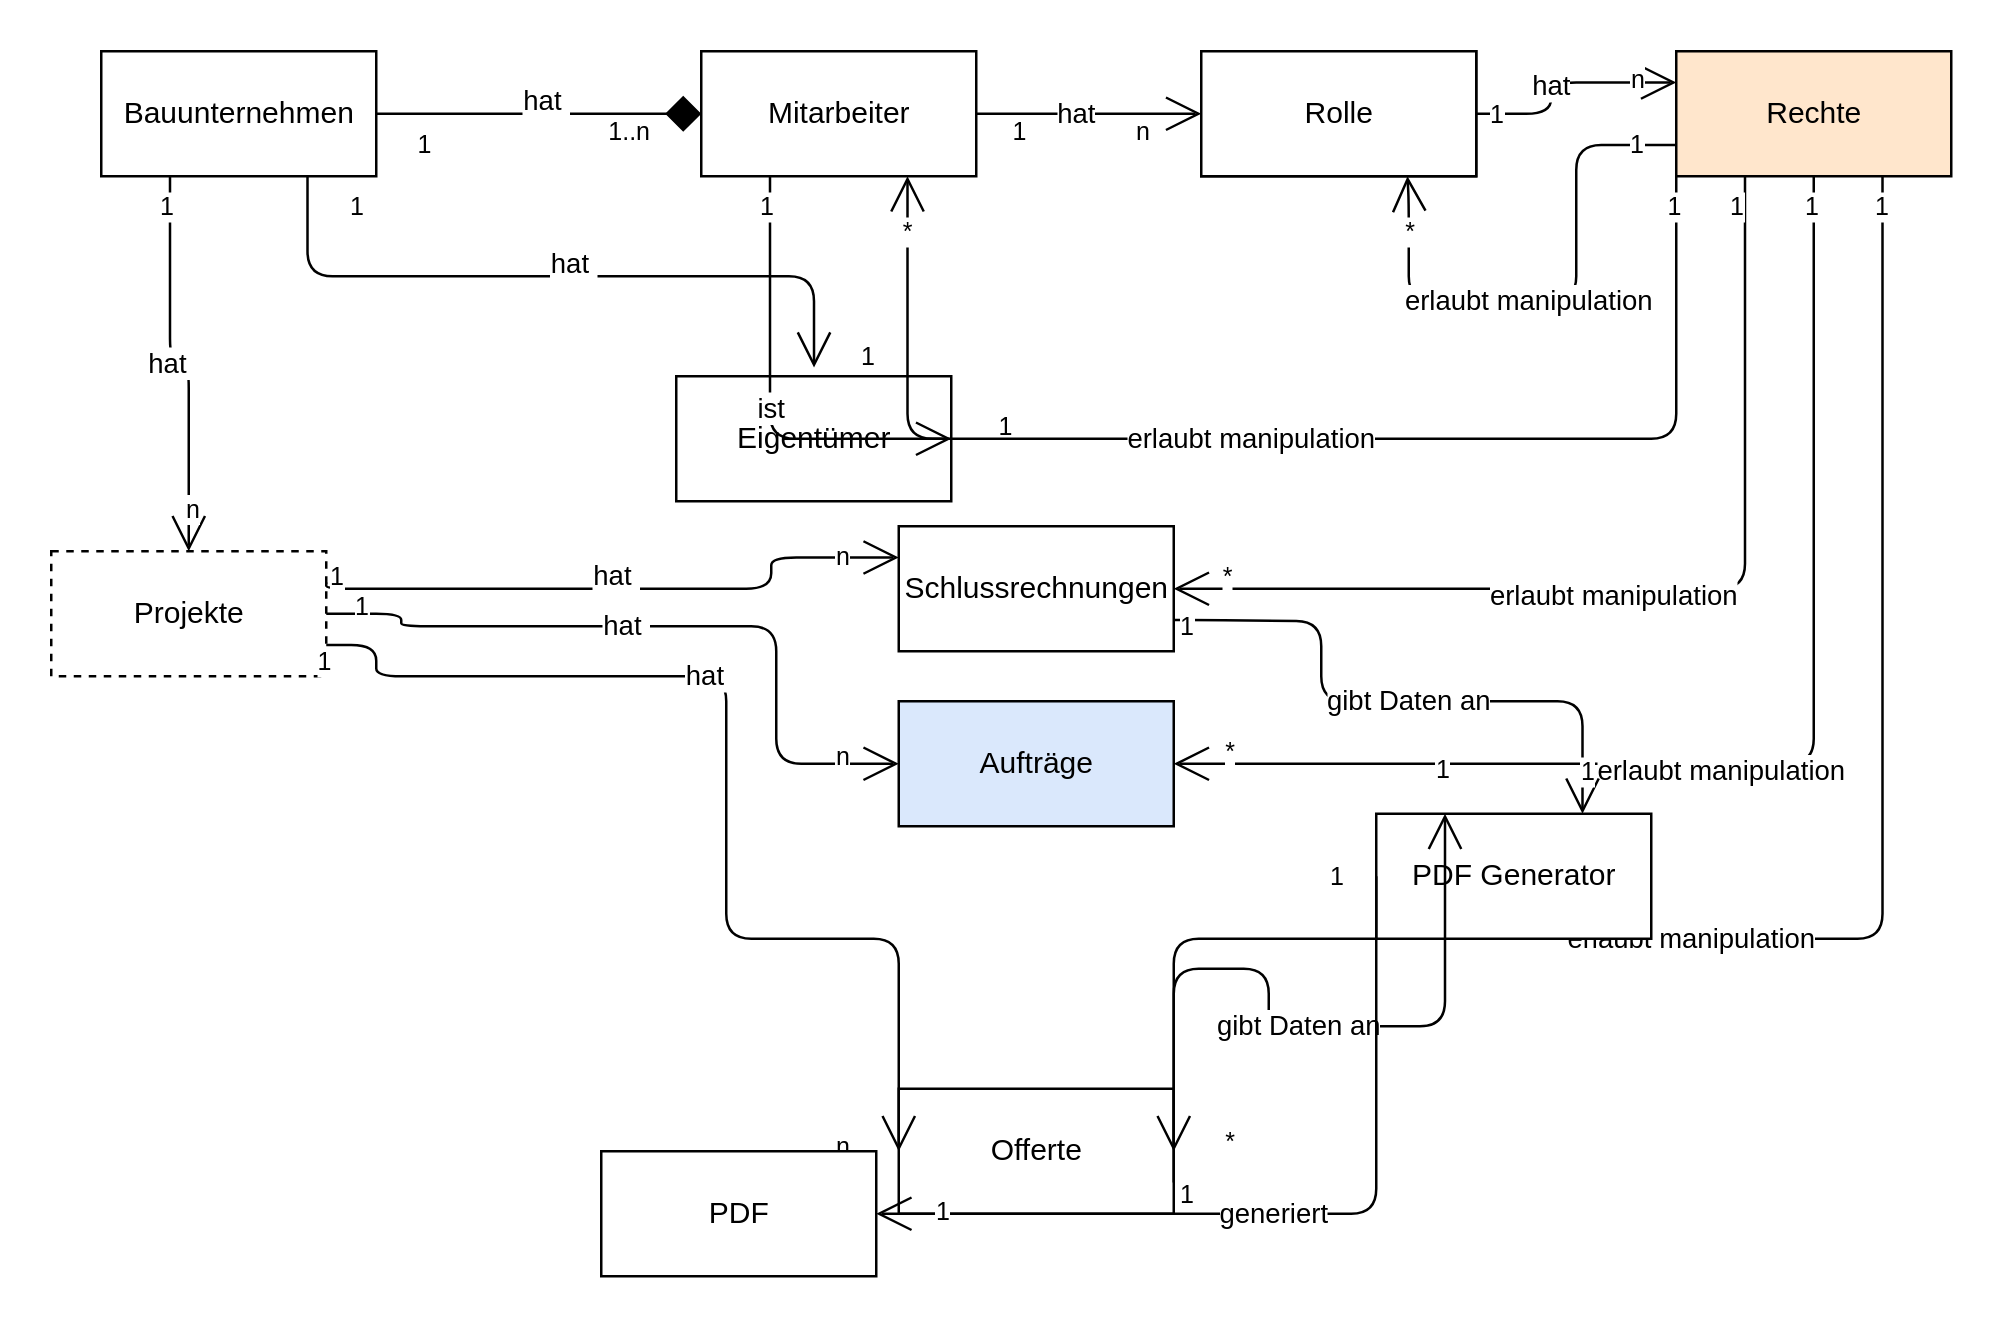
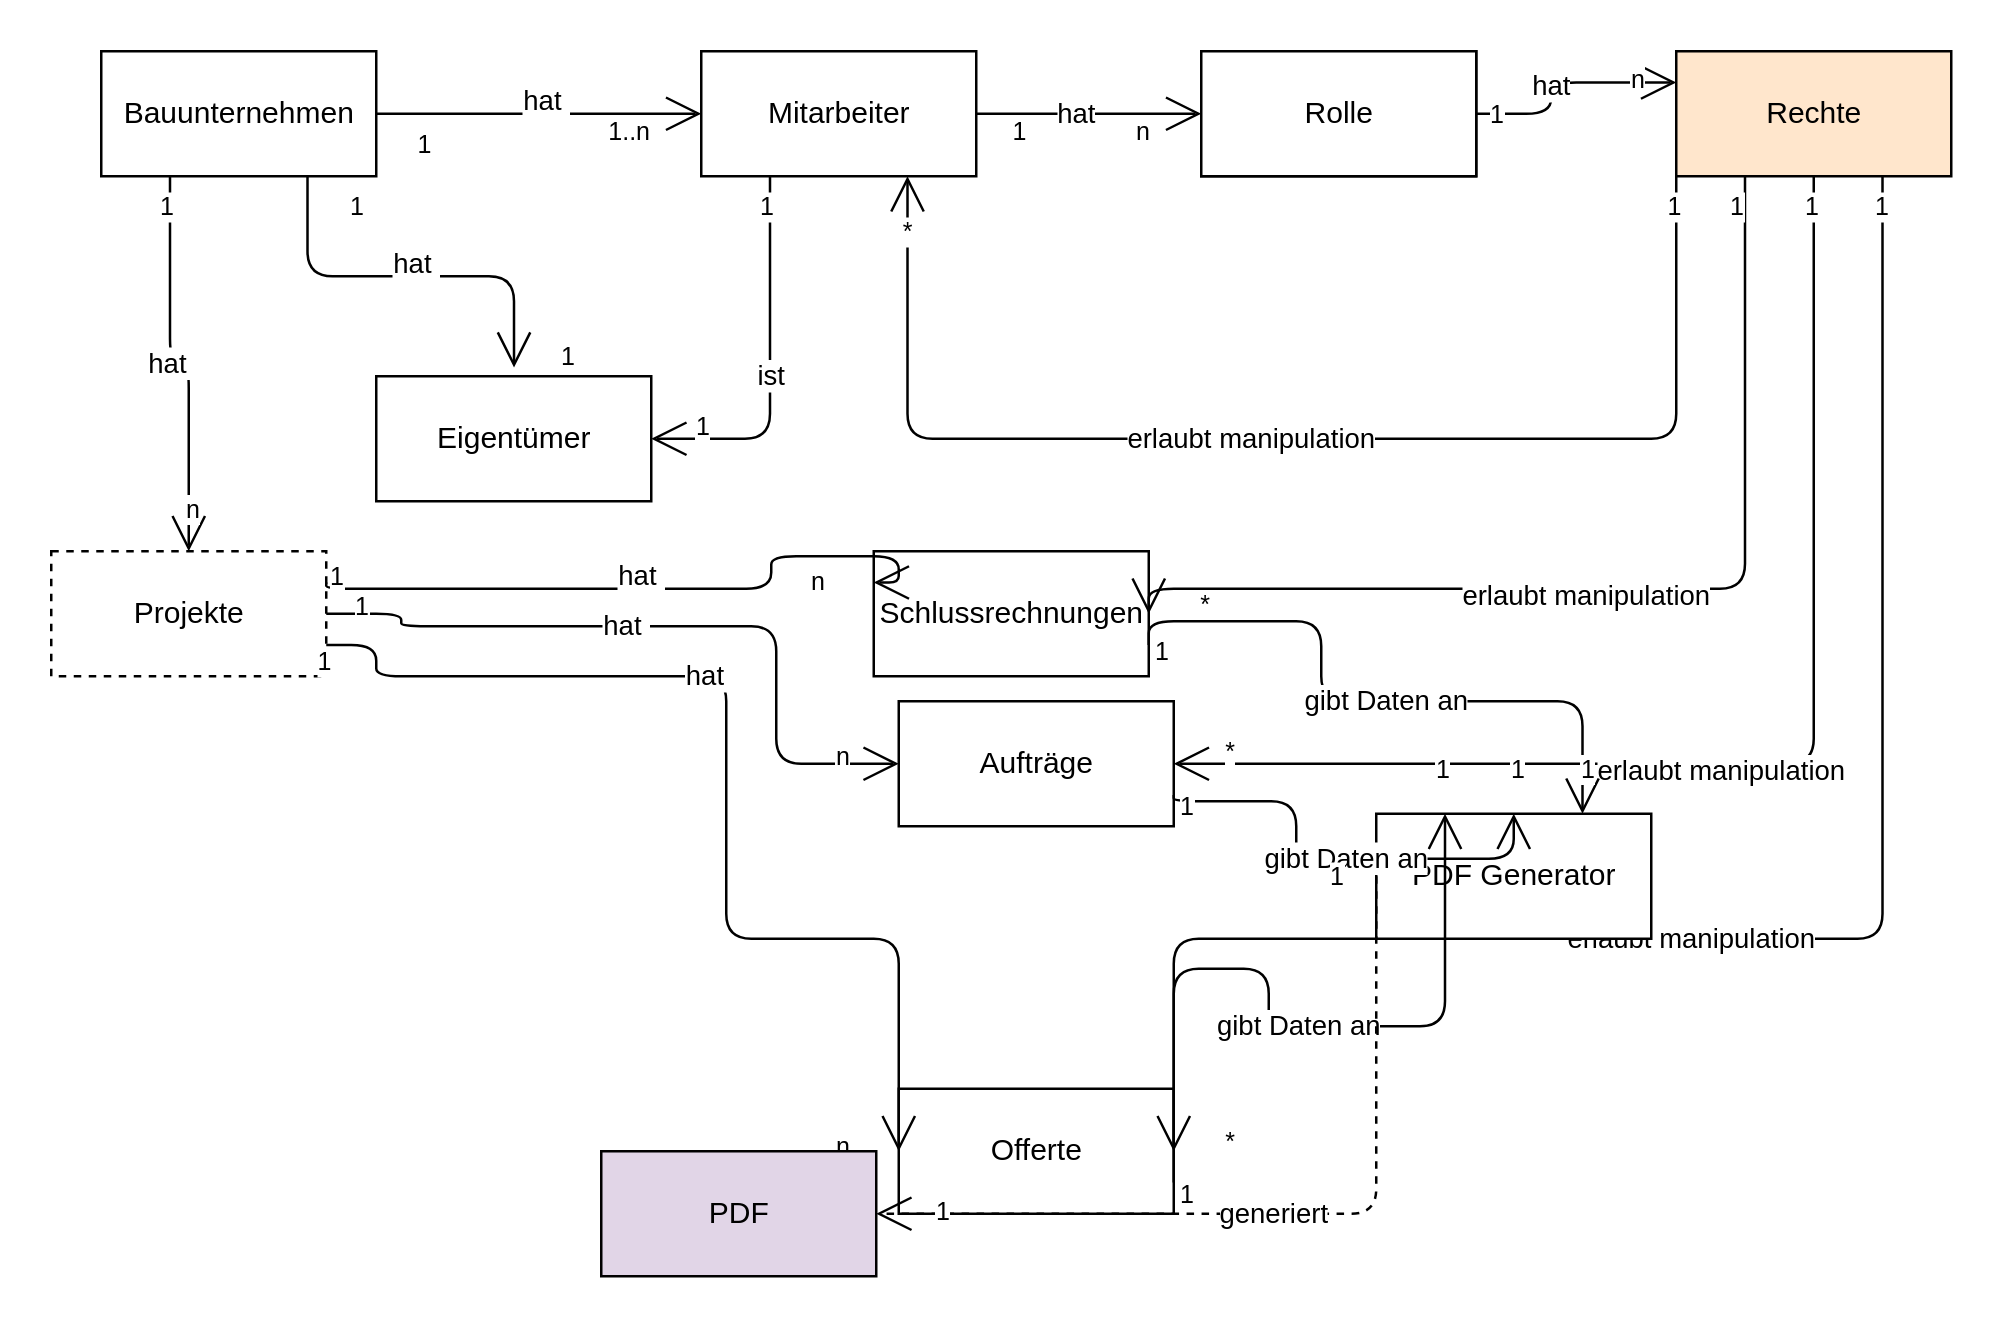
(666, 114) -> (680, 114)
(1576, 212) -> none
(814, 439) -> (514, 439)
(1036, 589) -> (1011, 614)
(1036, 764) -> (1036, 764)
none -> (1256, 801)
(1376, 1140) -> (1376, 1140)
(739, 1214) -> (739, 1214)
